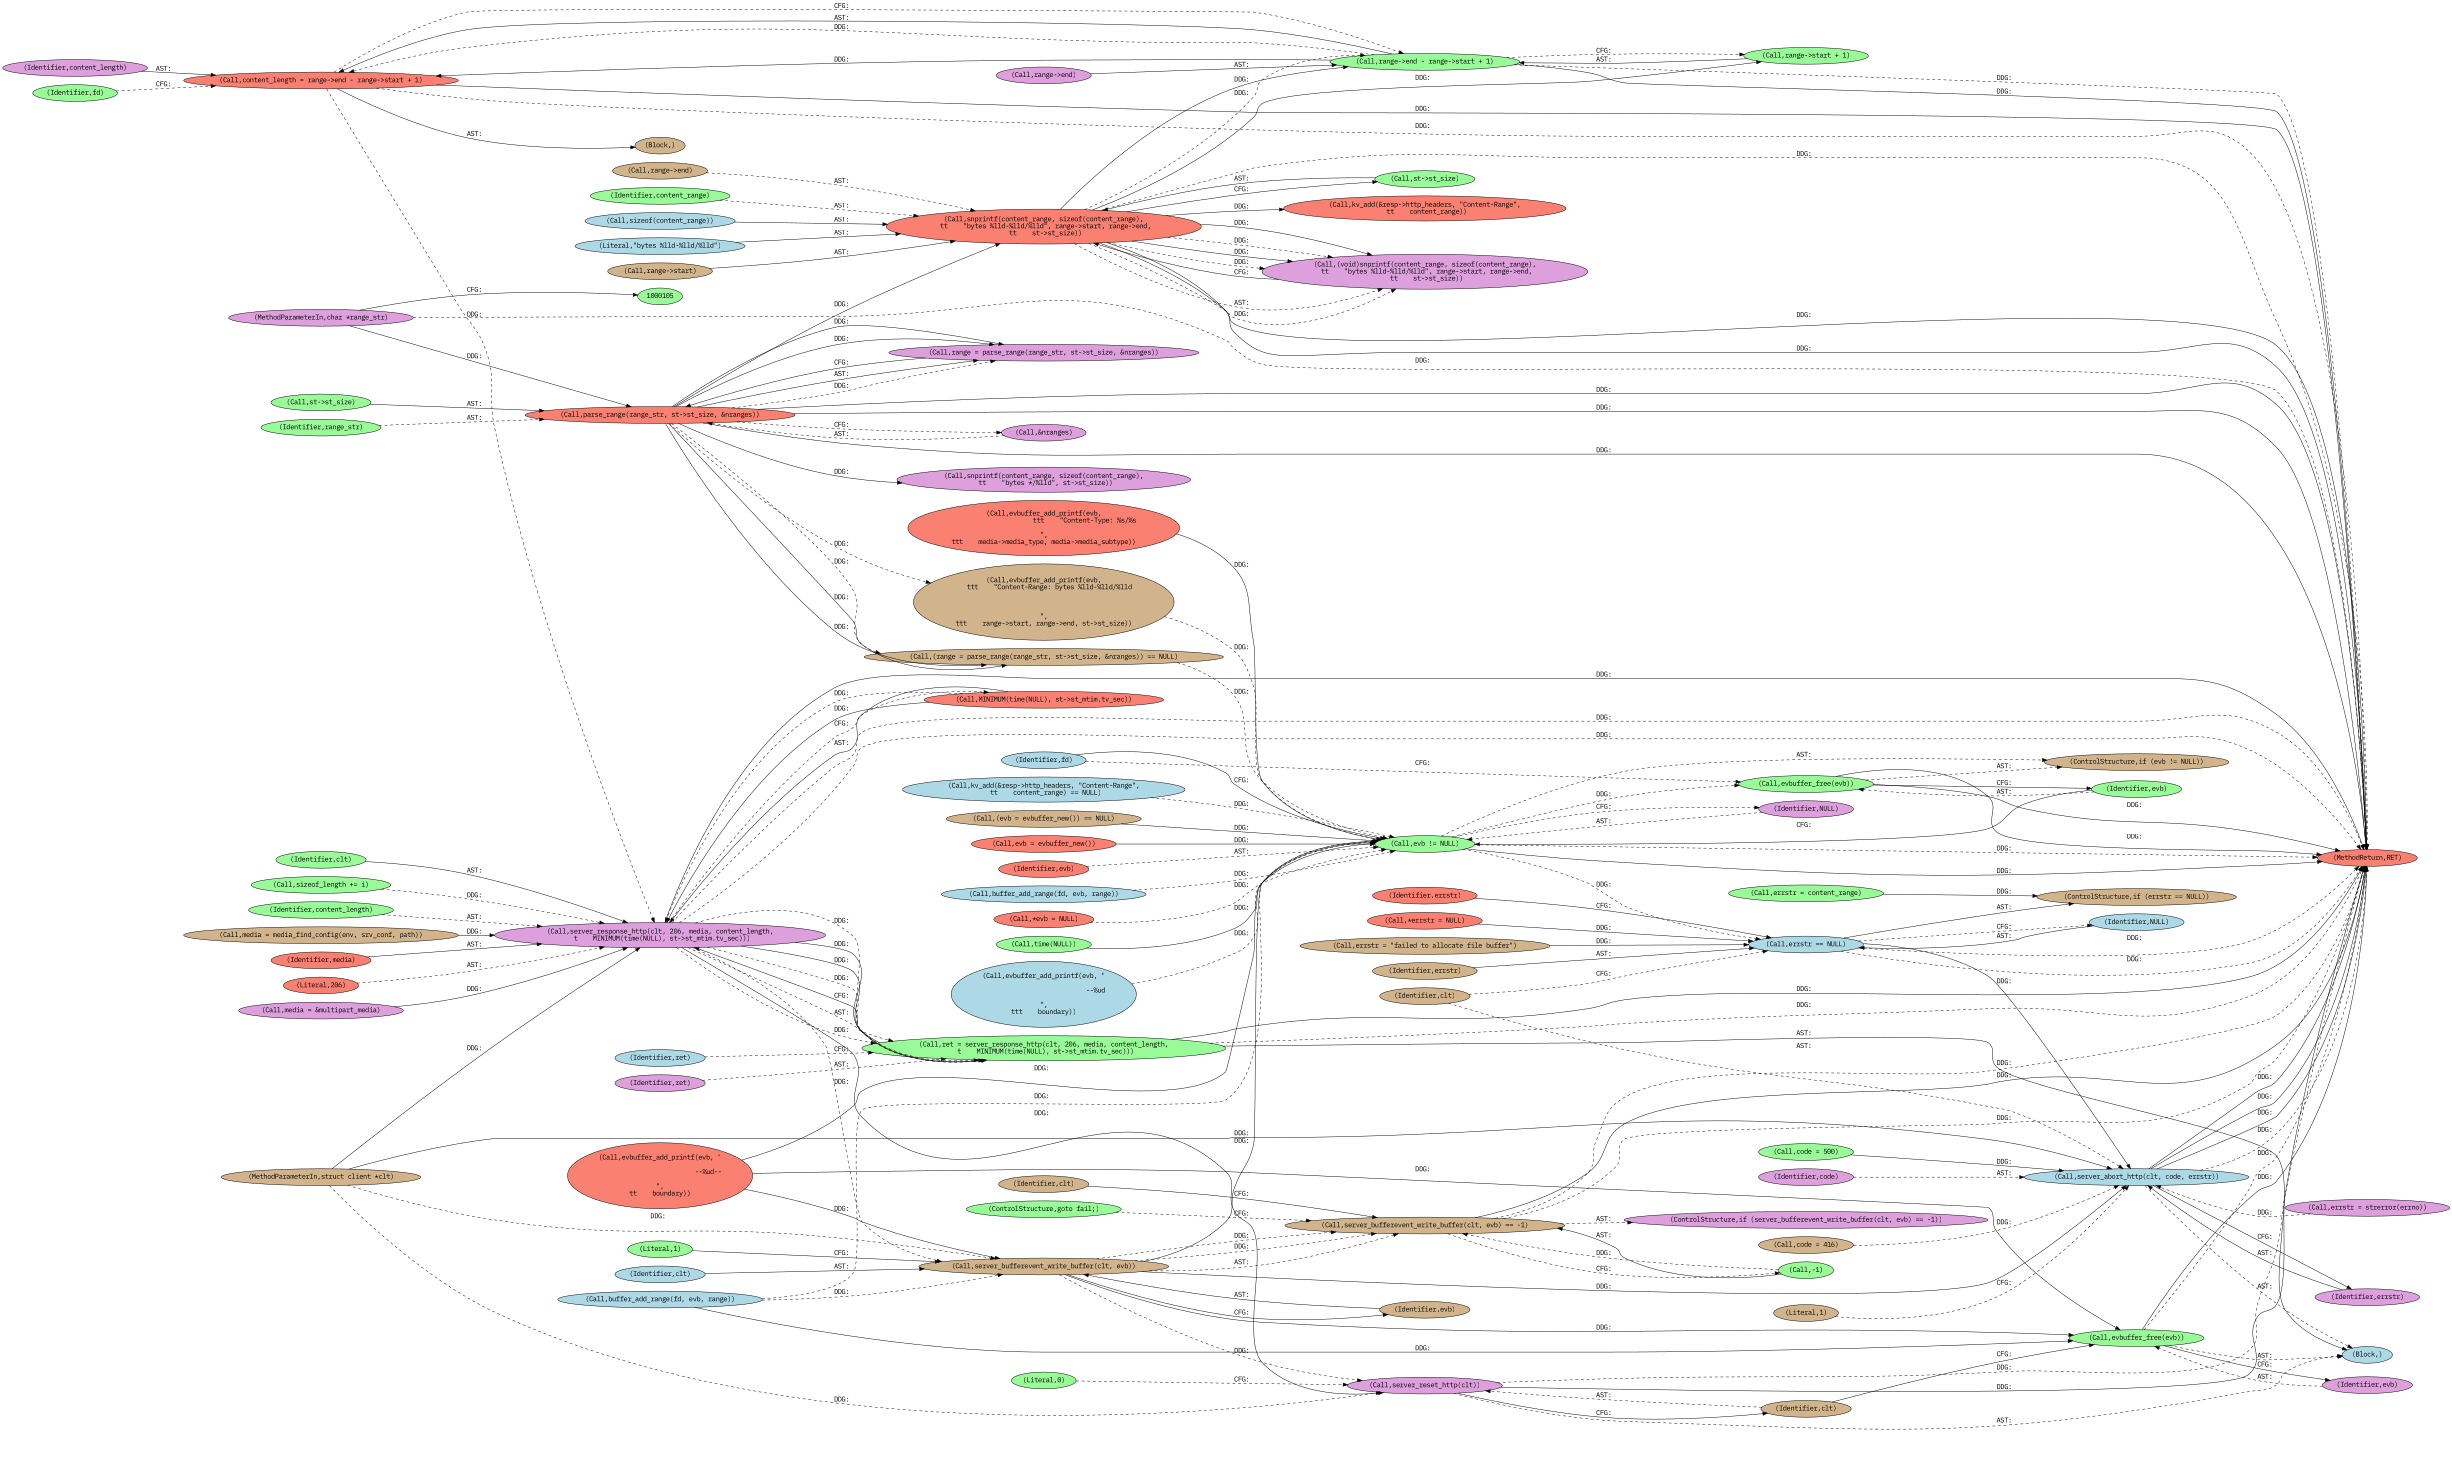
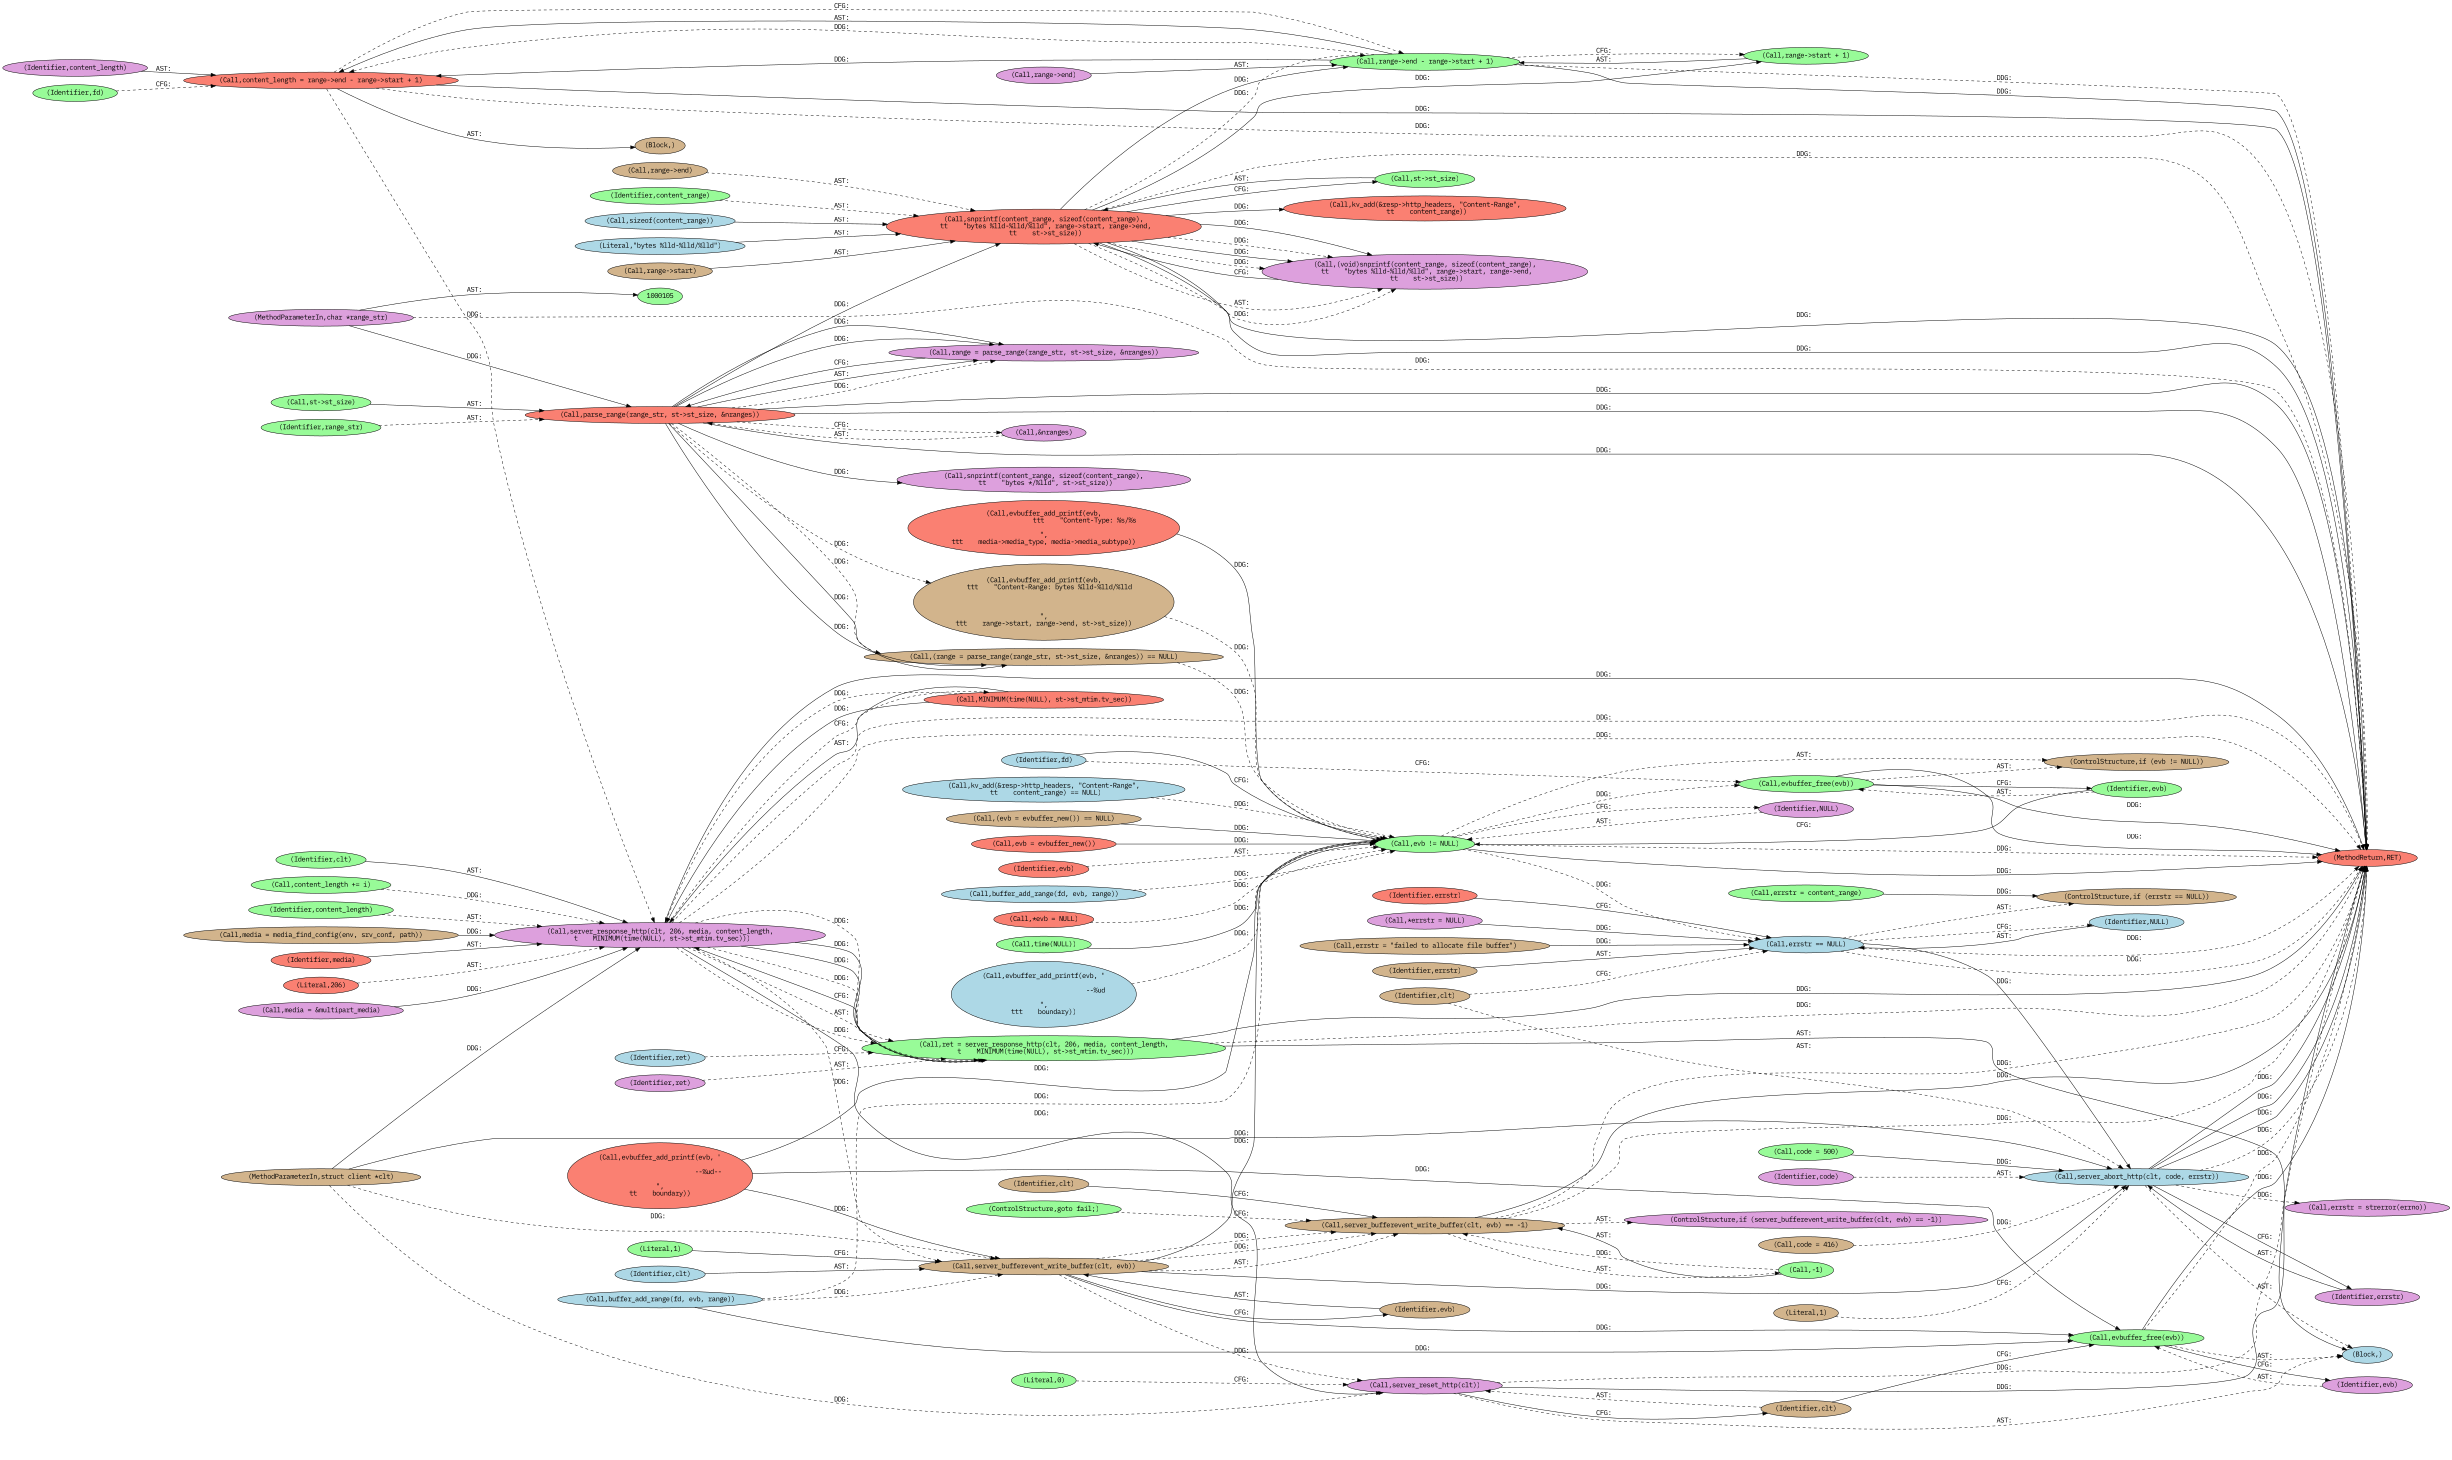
(476, 290) -> (476, 290)
(321, 885) -> (321, 885)
(1956, 920) -> (1956, 920)
(1425, 921) -> (1425, 921)
(2230, 1211) -> (2235, 1195)
(1606, 1269) -> (1606, 1269)
